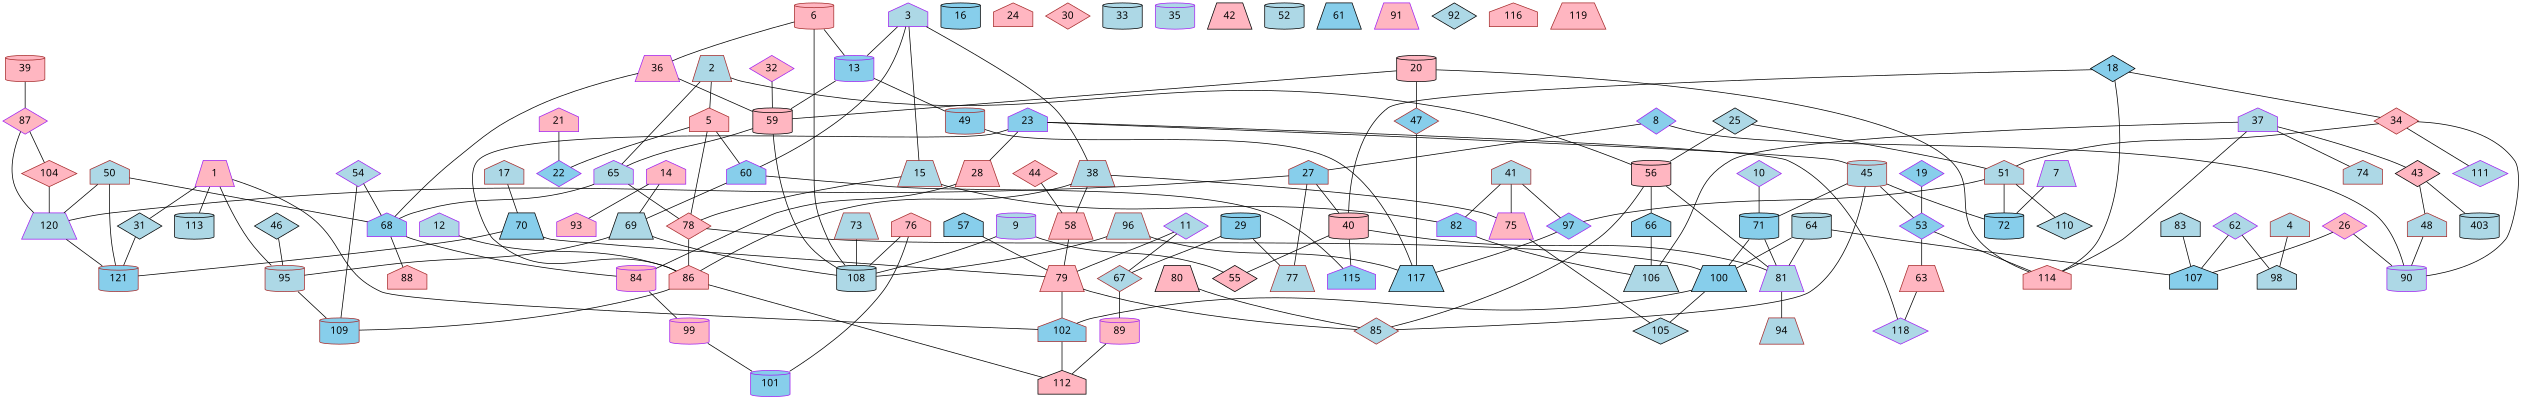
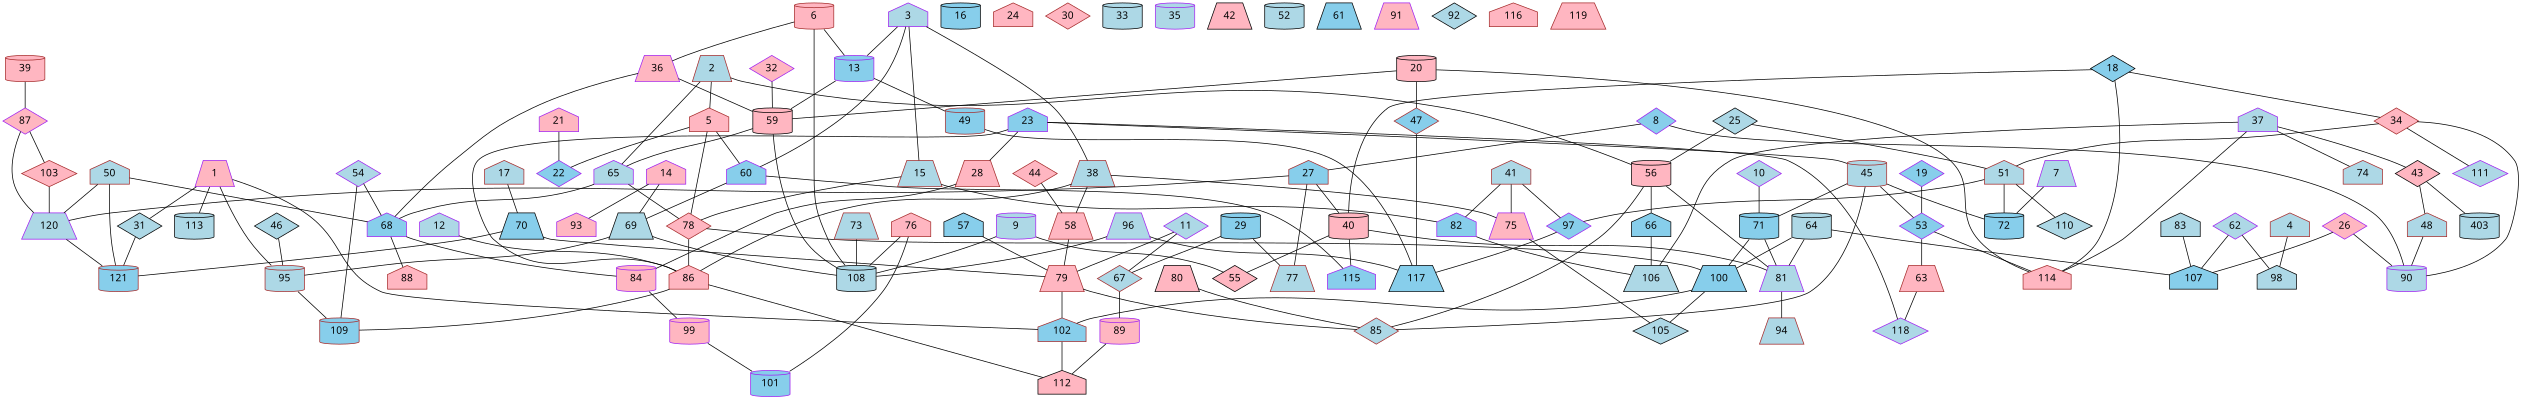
(49, 174) -> (49, 174)
(1128, 226) -> (1128, 226)
